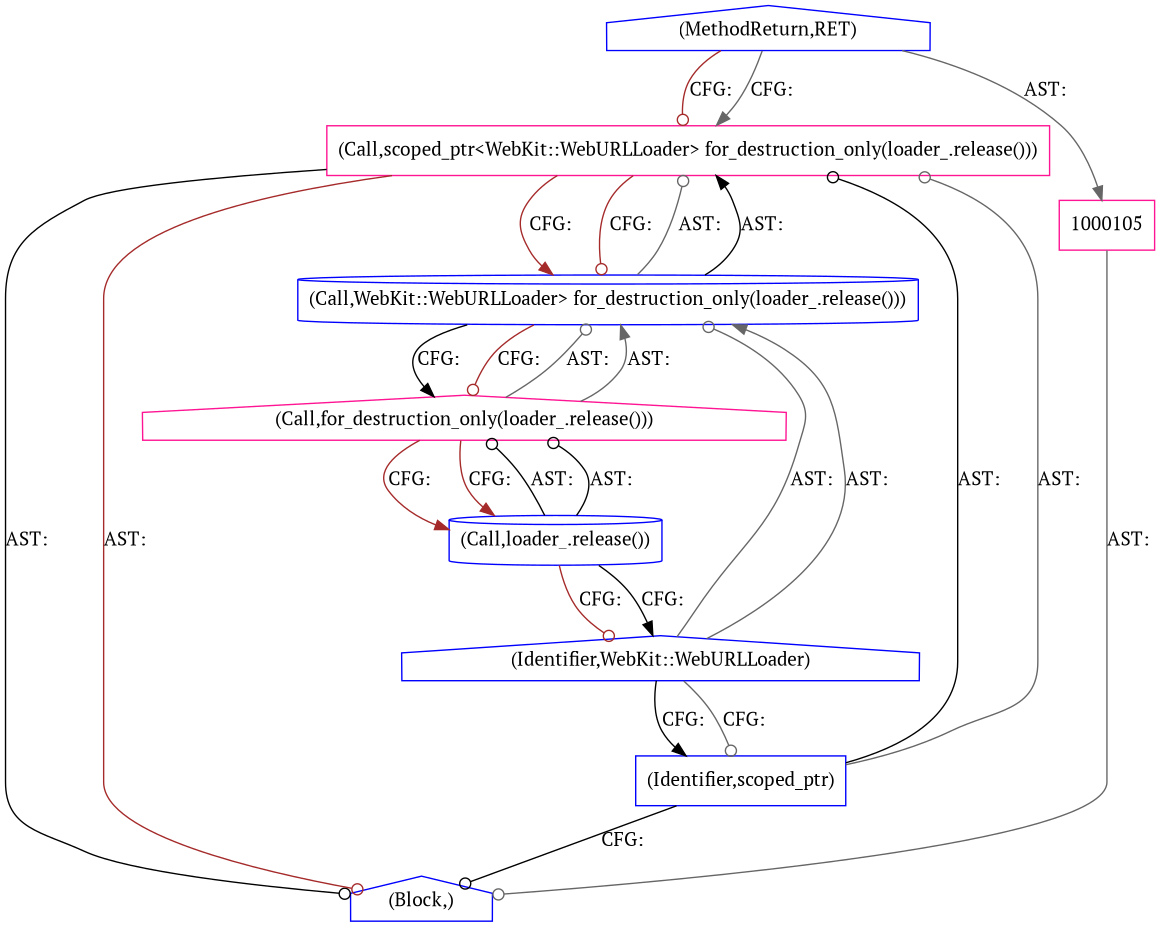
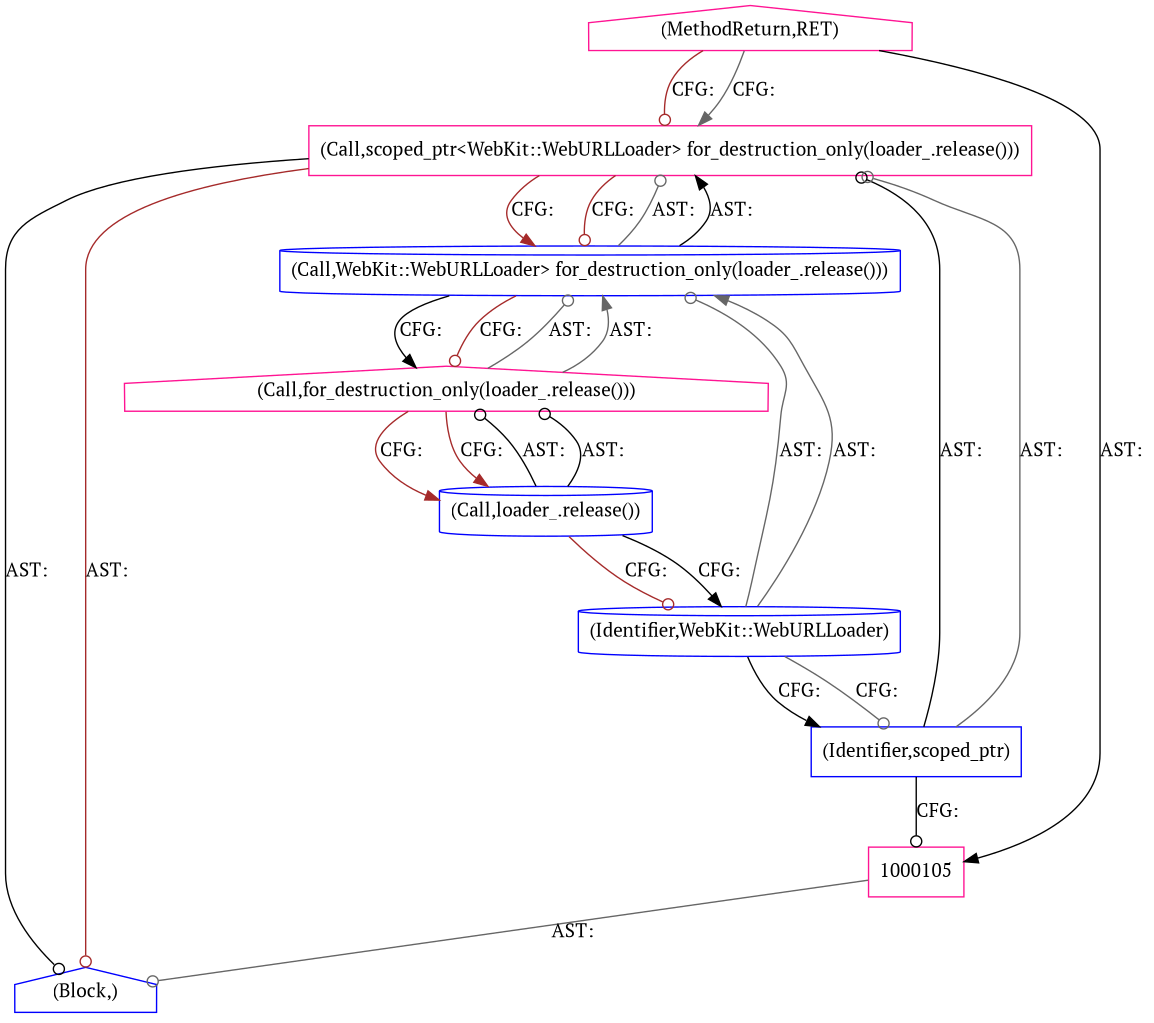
(768, 30) -> (750, 30)
(1018, 95) -> (1100, 411)
(661, 661) -> (739, 632)
(574, 844) -> (916, 806)
